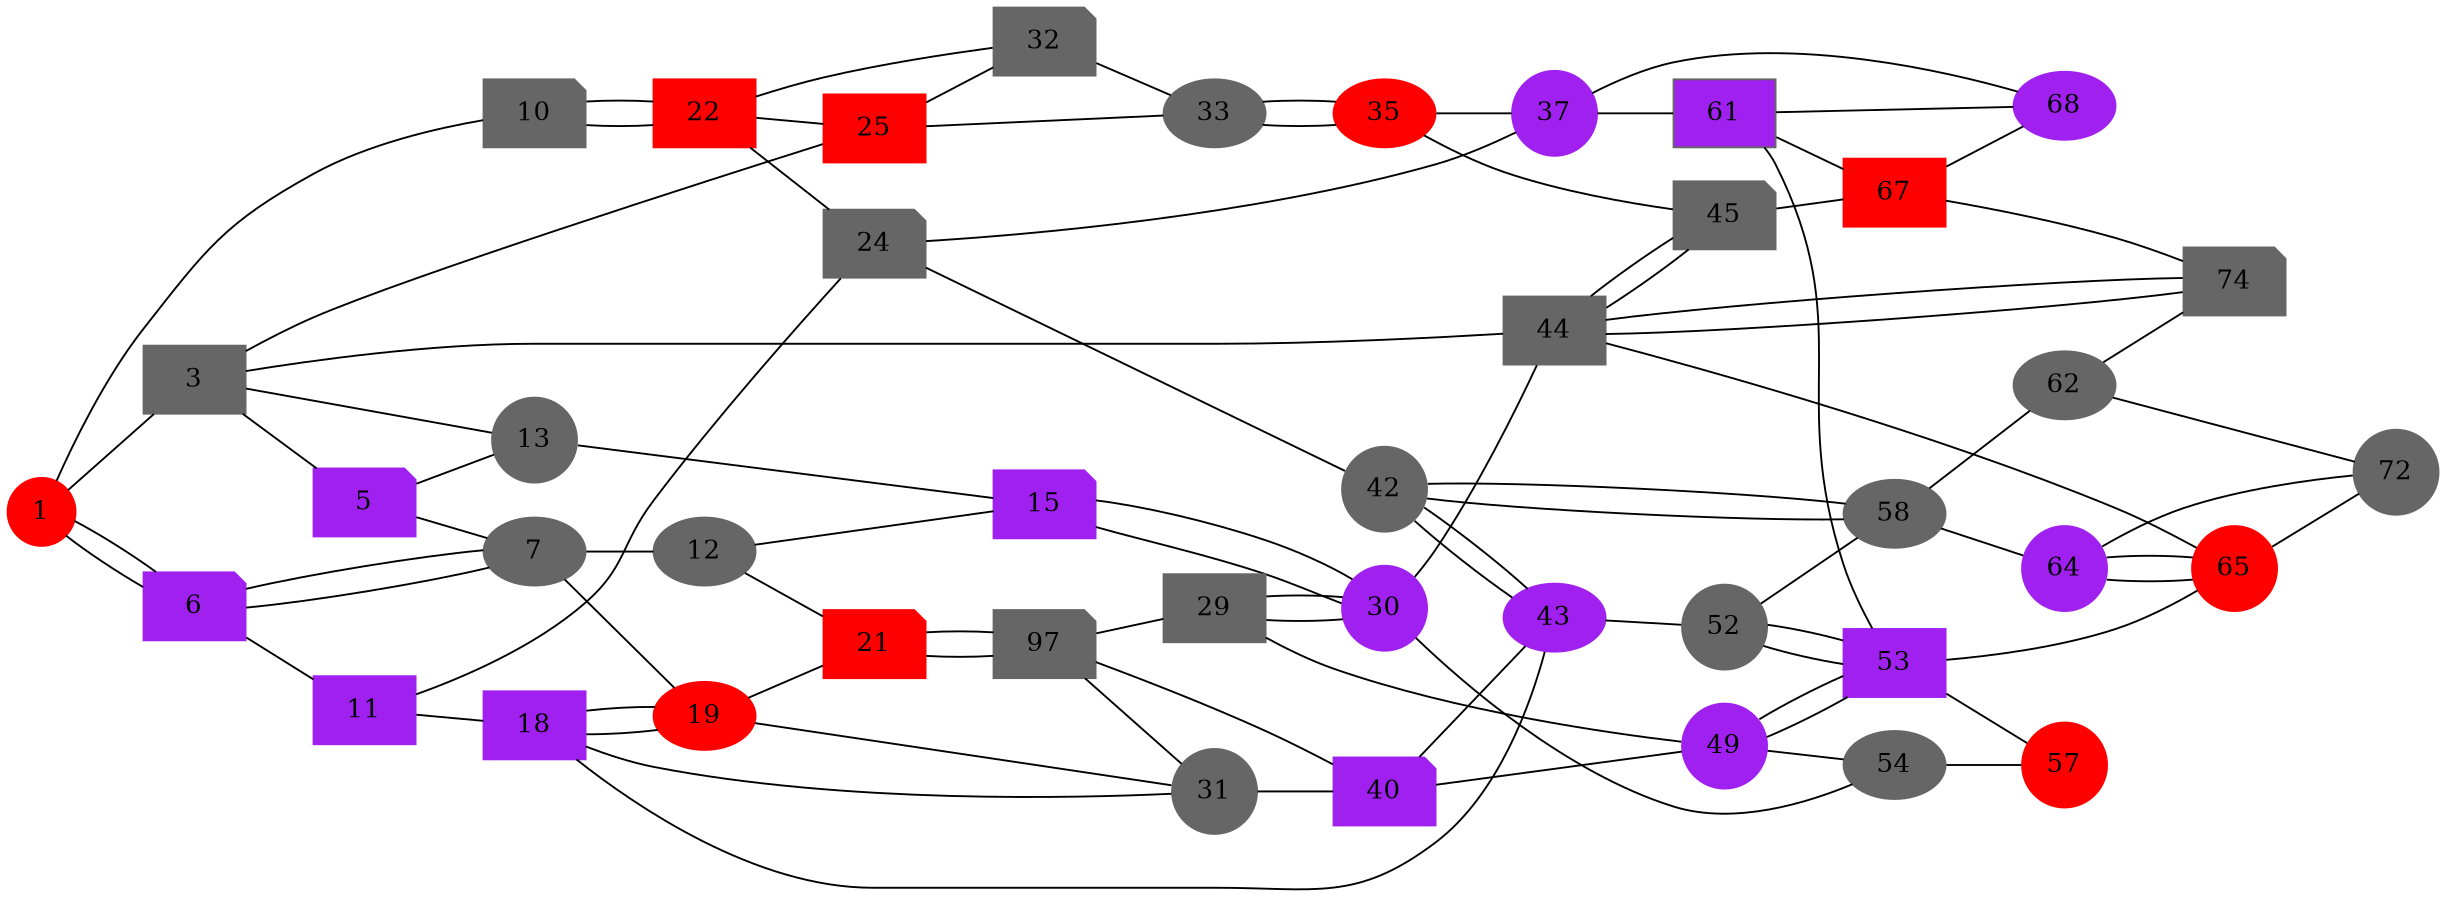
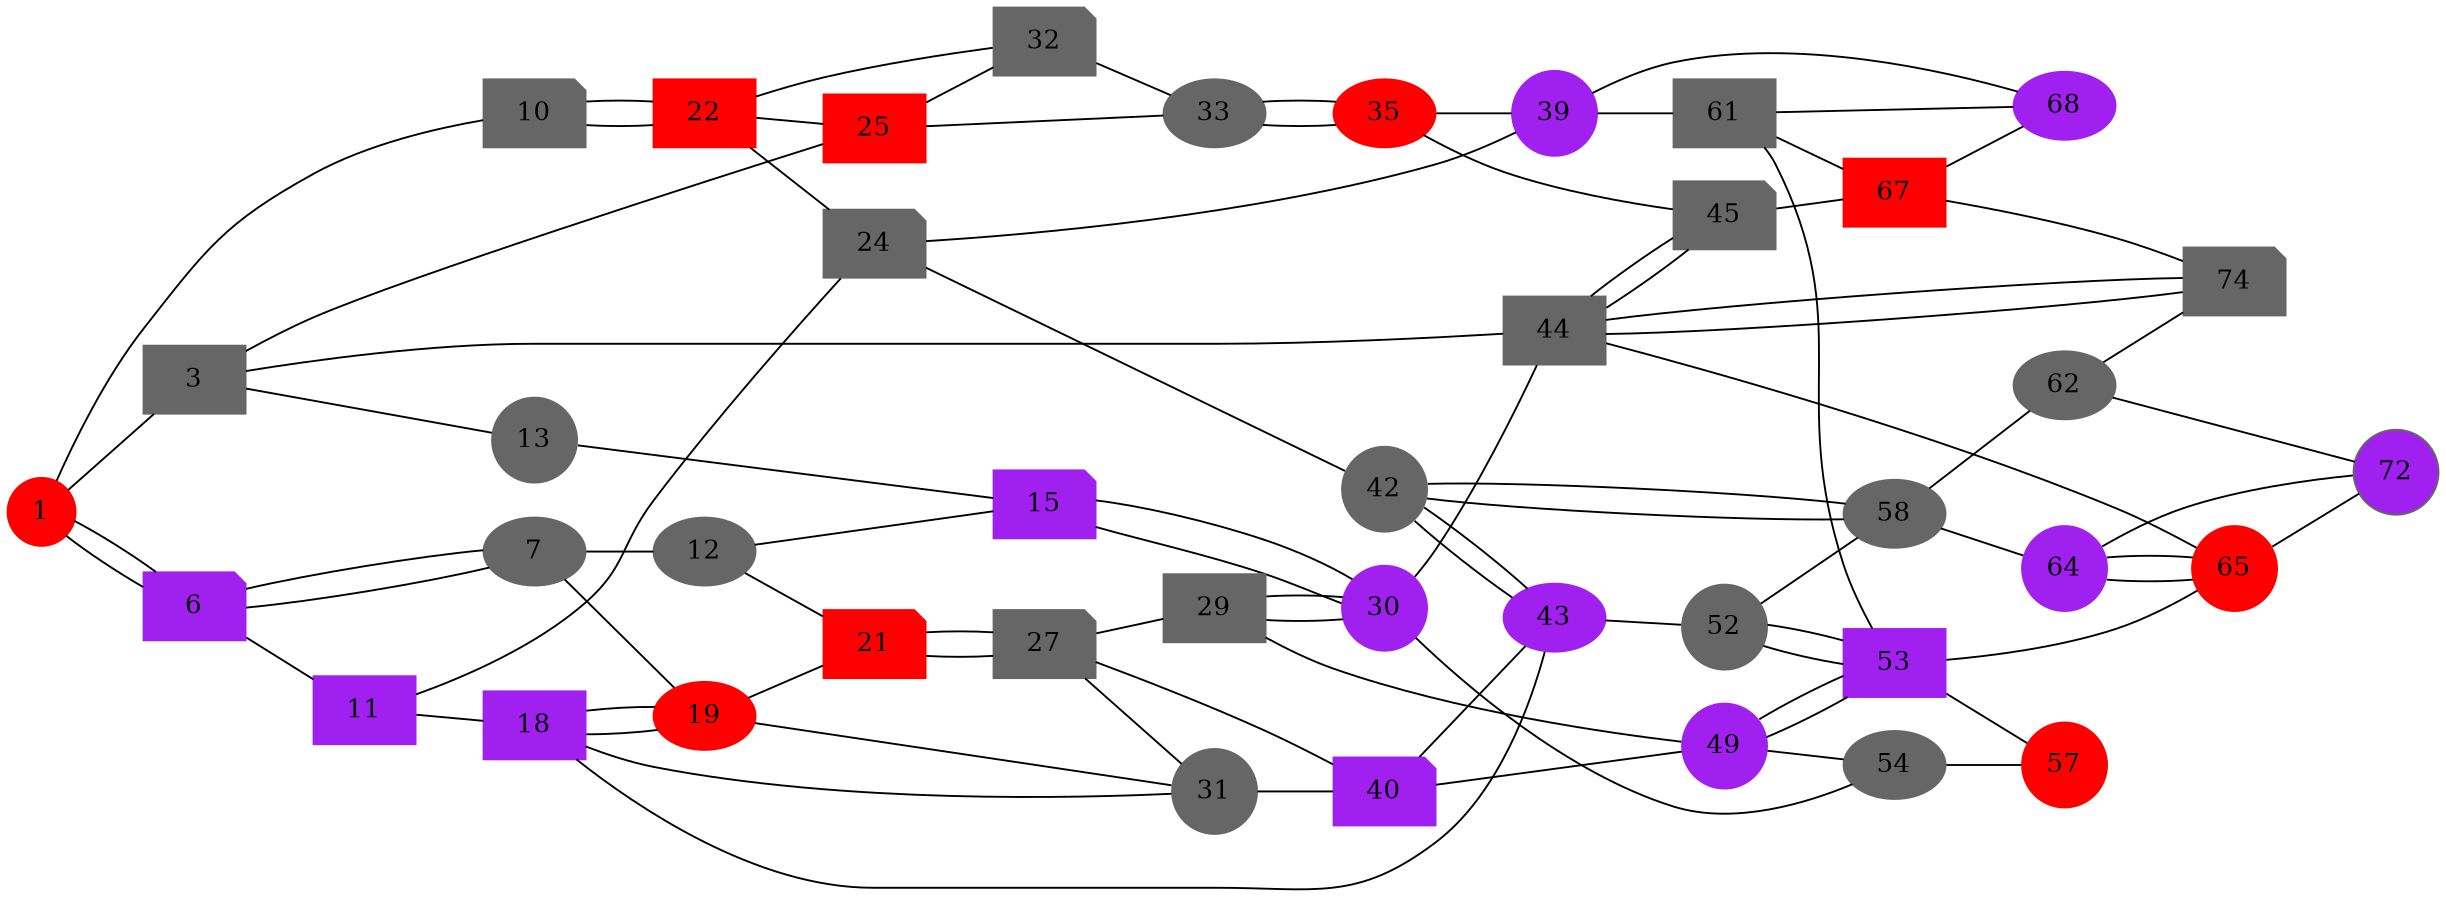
(1555, 113) -> (1555, 113)
(1725, 113) -> (1725, 113)
(2396, 472) -> (2396, 472)
(365, 502) -> none
(1045, 644) -> (1045, 644)
